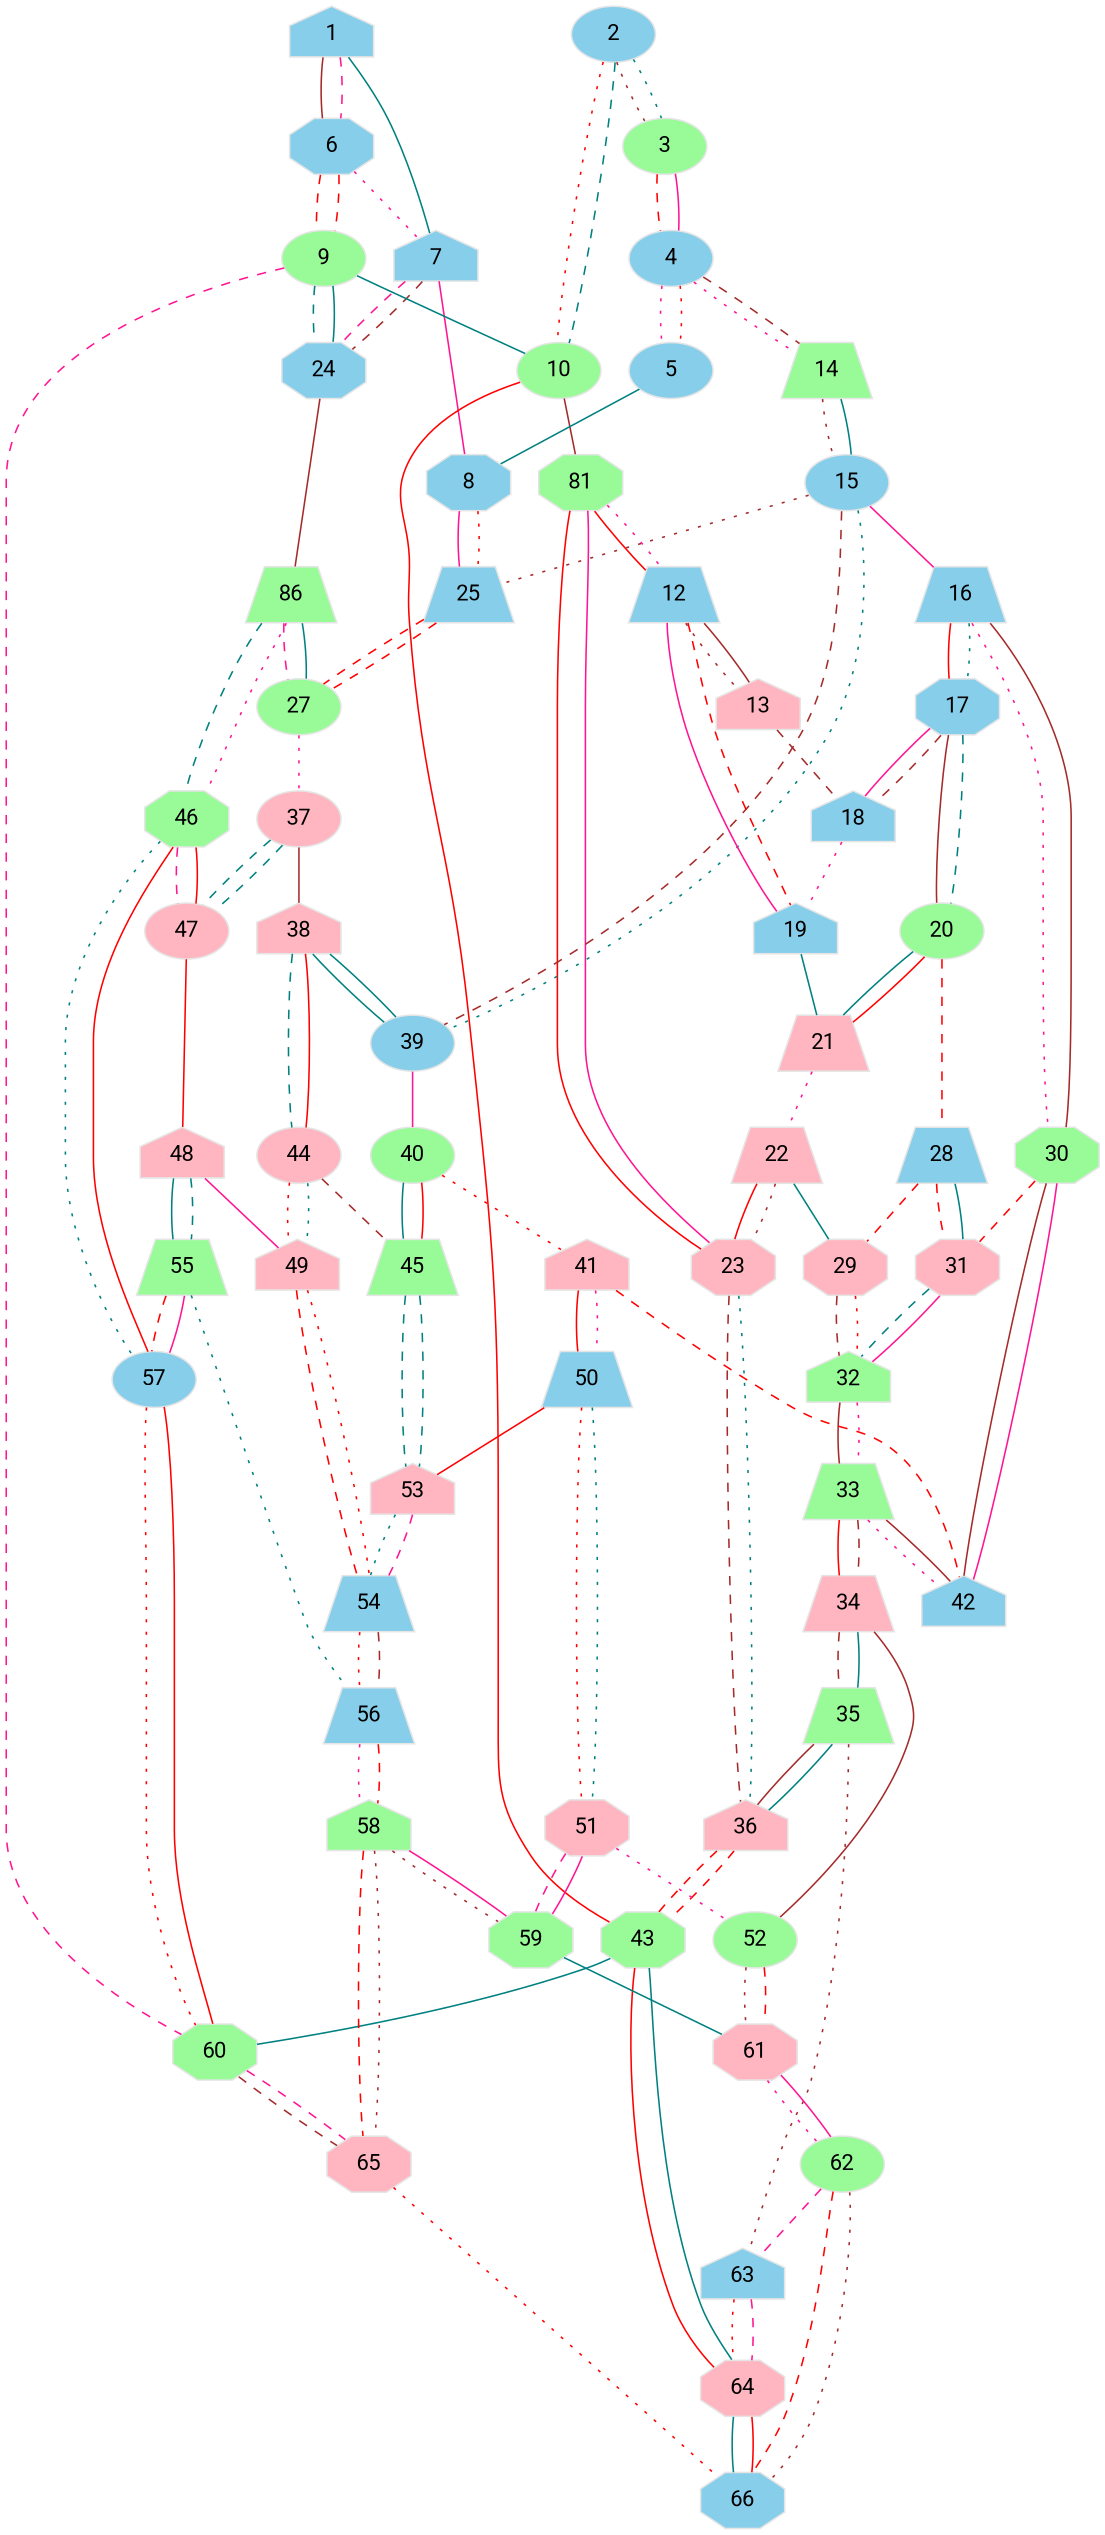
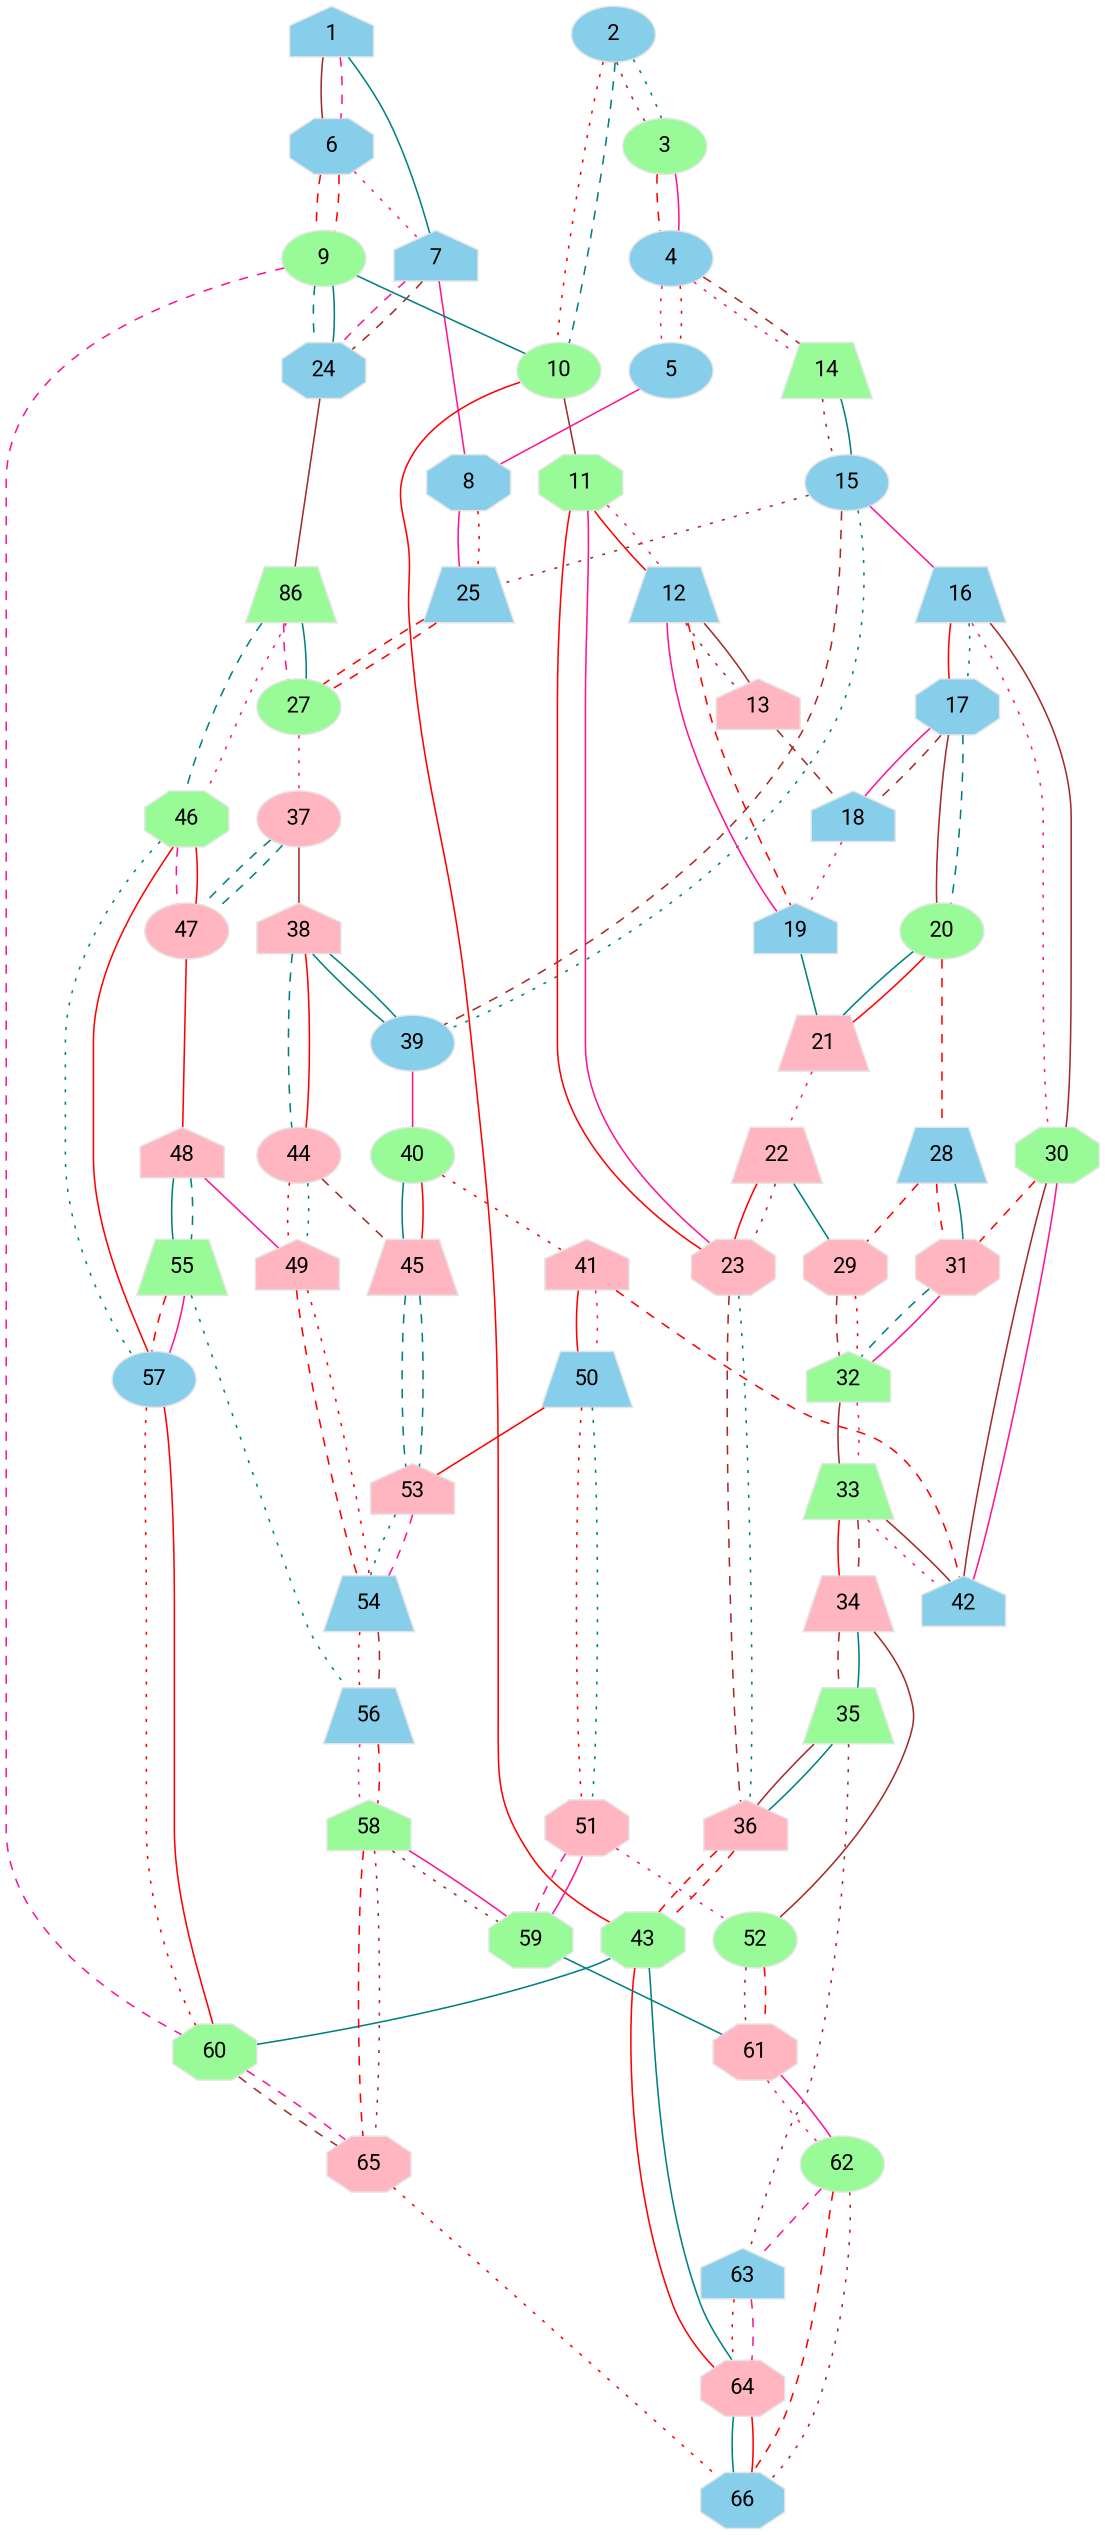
(580, 421) -> (580, 421)
(581, 483) -> (581, 483)
(413, 1267) -> (413, 1267)
